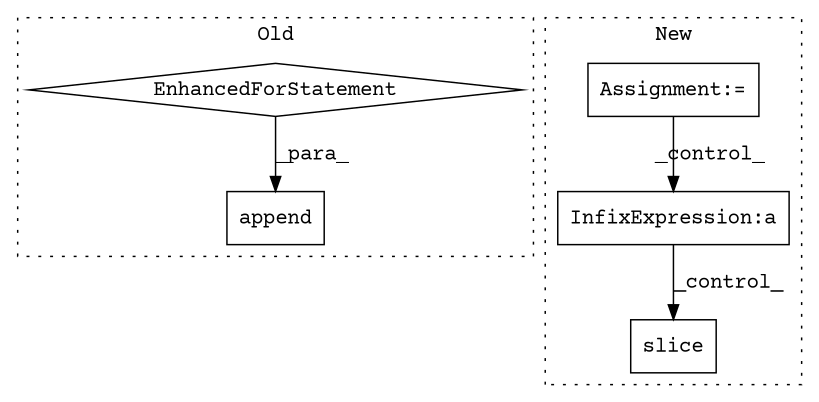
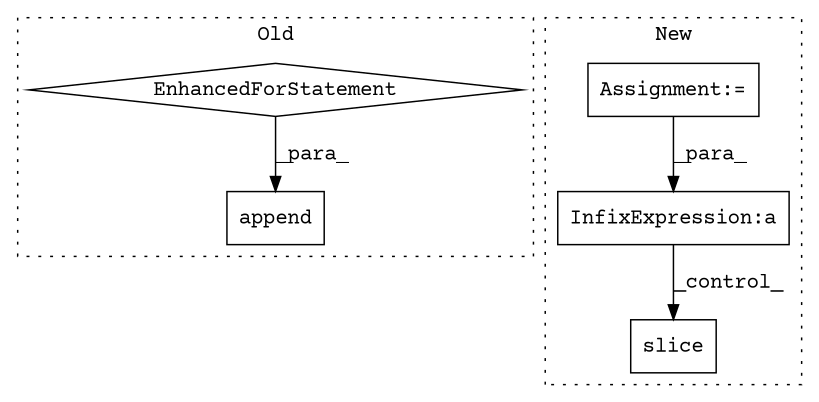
(710, 154) -> (710, 154)
